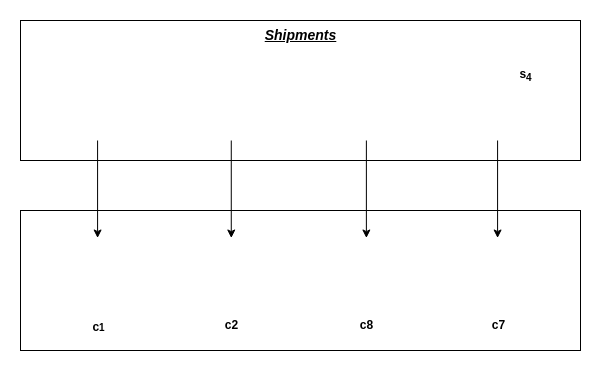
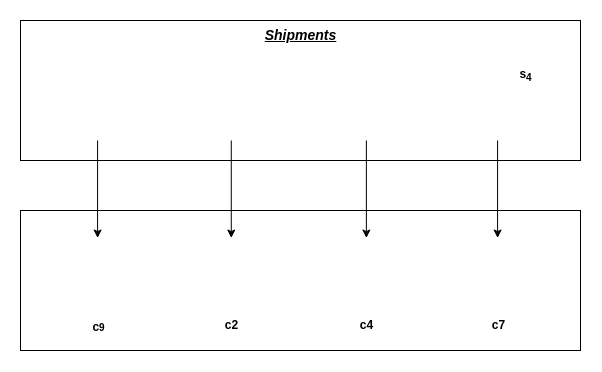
(99, 326) -> (99, 326)
(367, 326) -> (367, 326)
